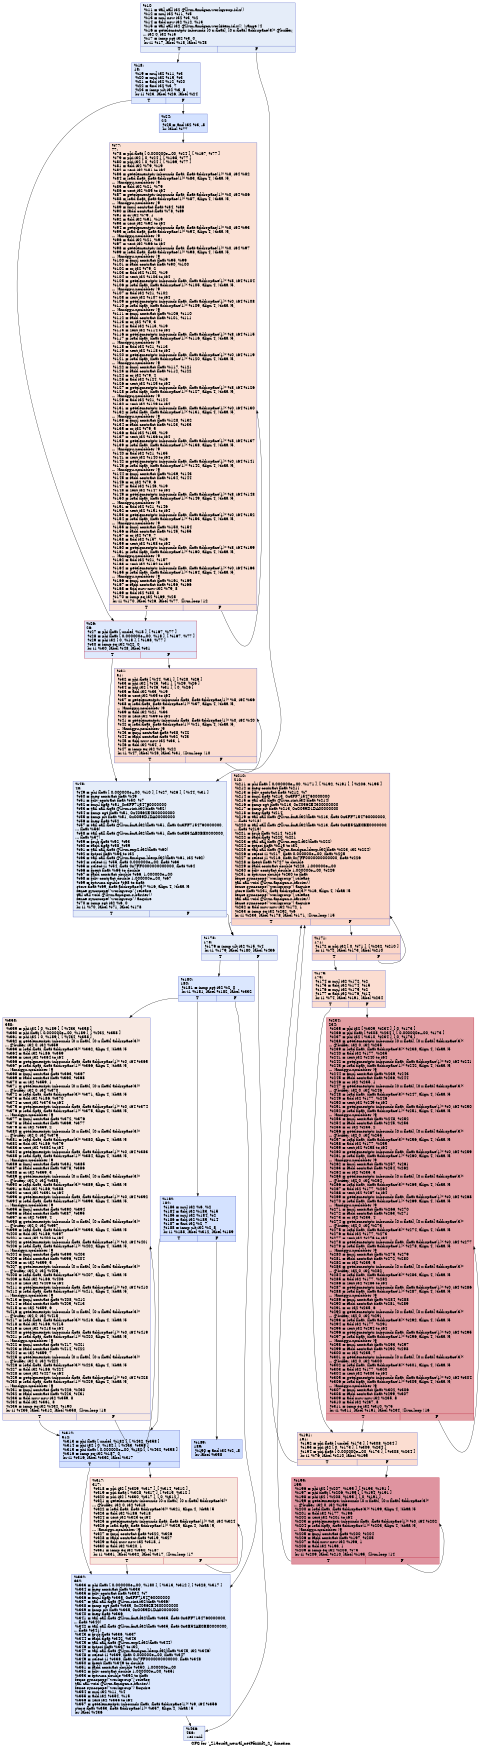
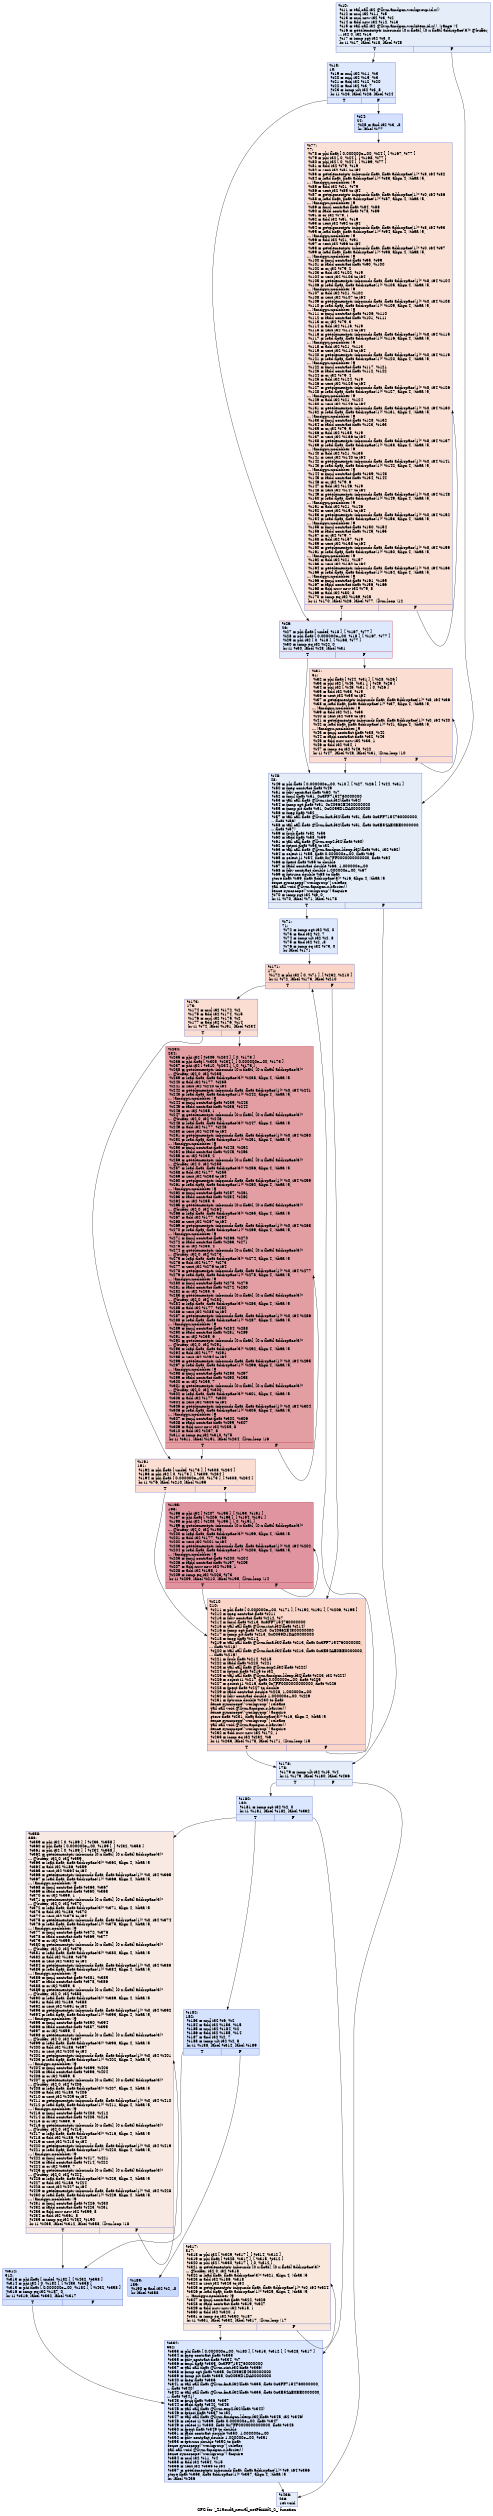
(269, 862) -> (244, 1688)
none -> (309, 936)
(150, 1471) -> none
(164, 1521) -> (257, 2287)
